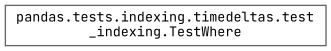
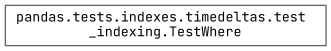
(166, 25) -> (166, 25)
